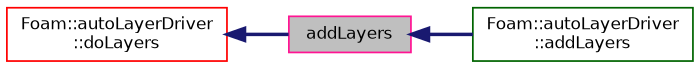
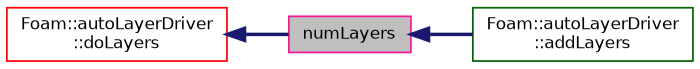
(350, 34) -> (350, 34)
